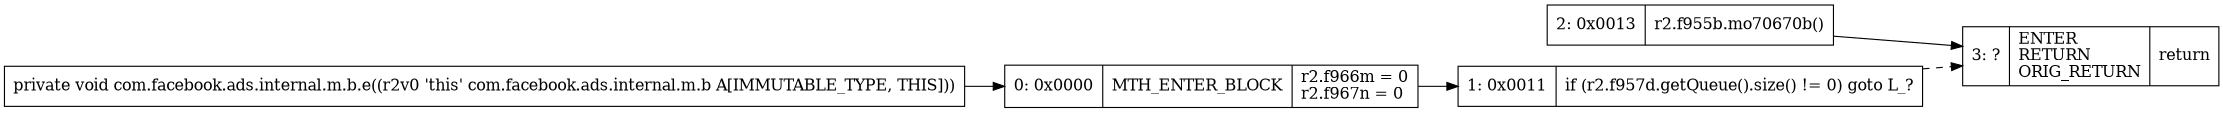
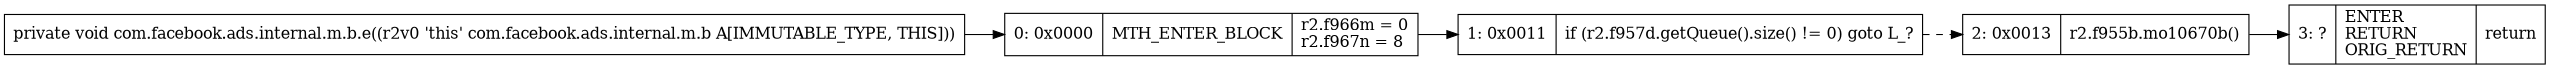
(1739, 25) -> (2155, 34)
(1937, 68) -> (1937, 35)
(1352, 94) -> (1352, 42)
